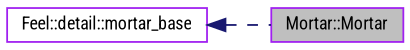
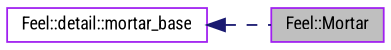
(337, 25) -> (327, 25)
